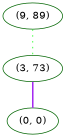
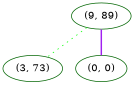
(33, 95) -> (101, 42)
